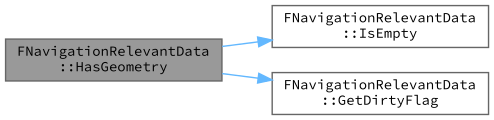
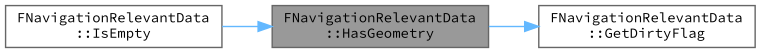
(240, 44) -> (240, 27)
